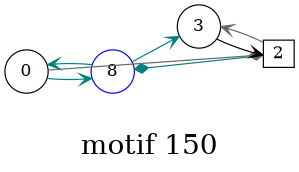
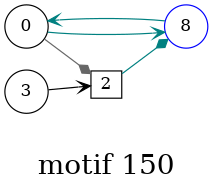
(248, 36) -> none
(151, 52) -> none
